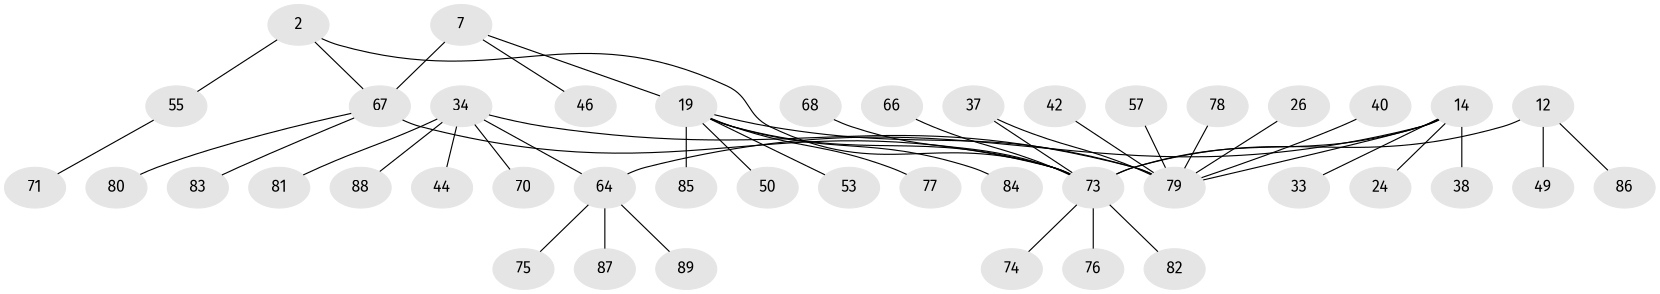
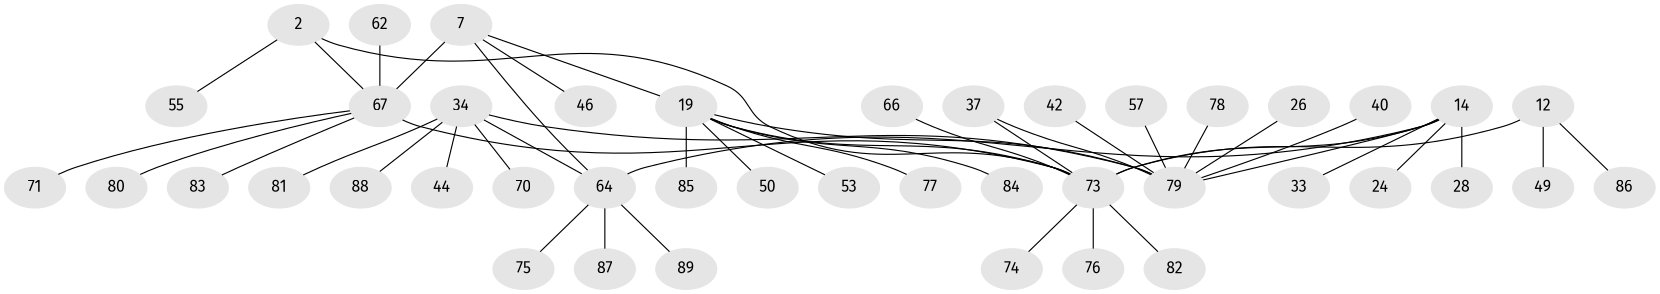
none -> (380, 25)
(811, 106) -> none
none -> (529, 109)
(106, 147) -> (202, 135)
(1462, 188) -> (1462, 188)
